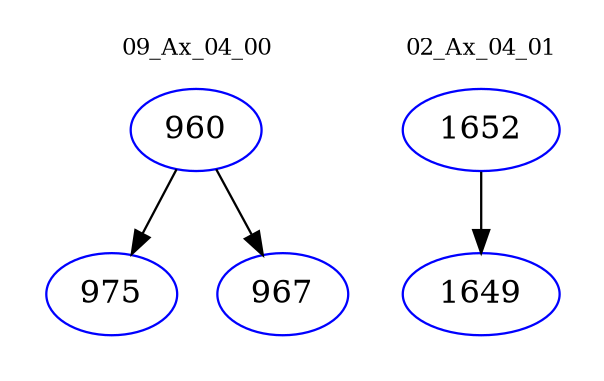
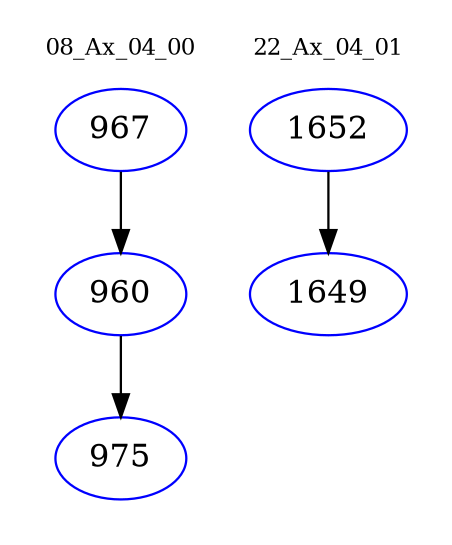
(197, 49) -> (121, 49)
(481, 49) -> (328, 49)
(234, 202) -> (121, 201)
